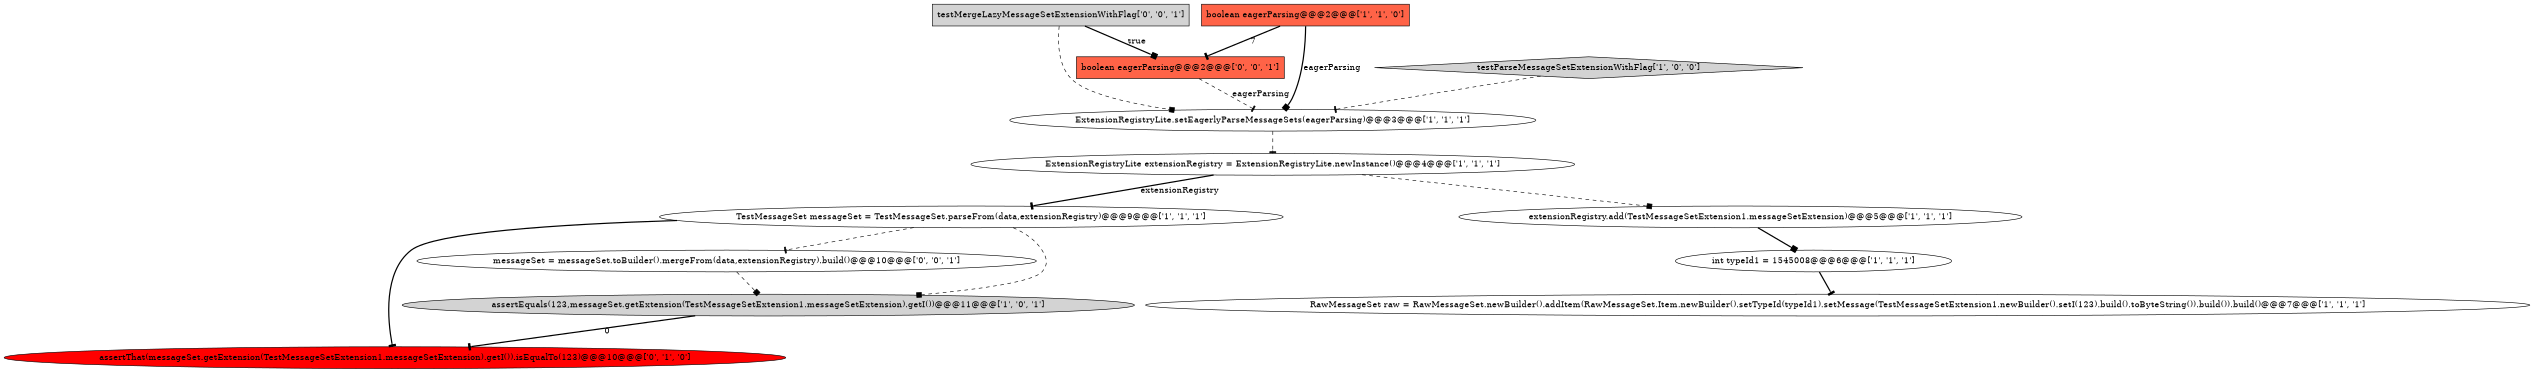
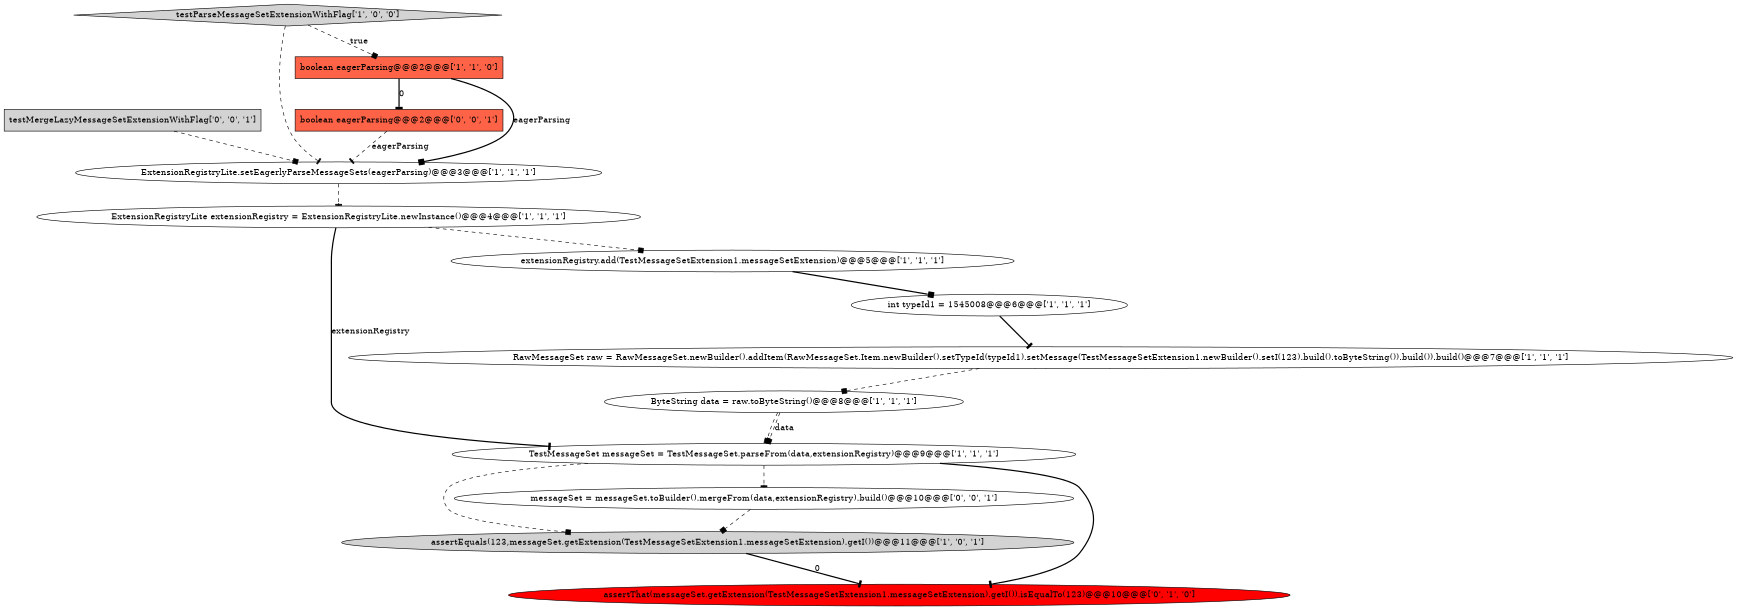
none -> (340, 40)
(1118, 40) -> none
(1253, 41) -> (402, 94)
none -> (784, 402)
